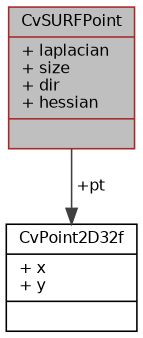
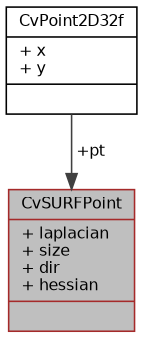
(72, 178) -> (72, 144)
